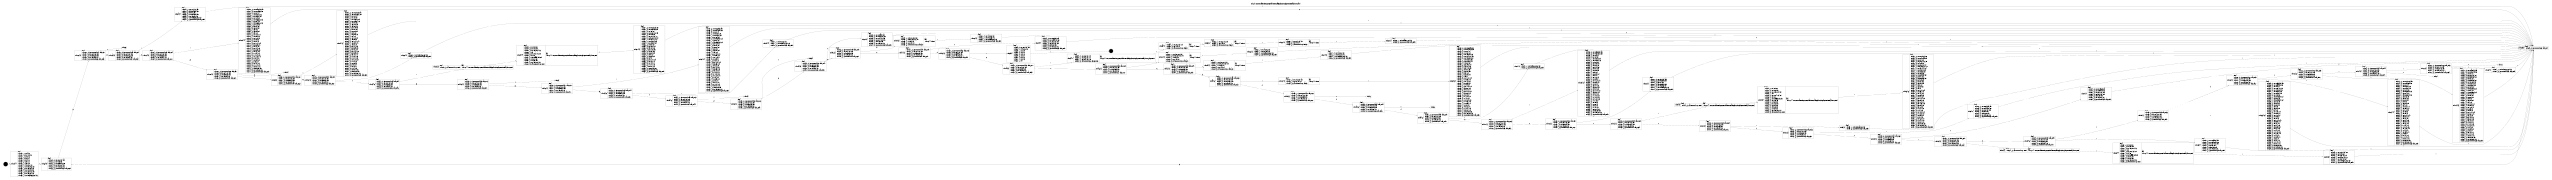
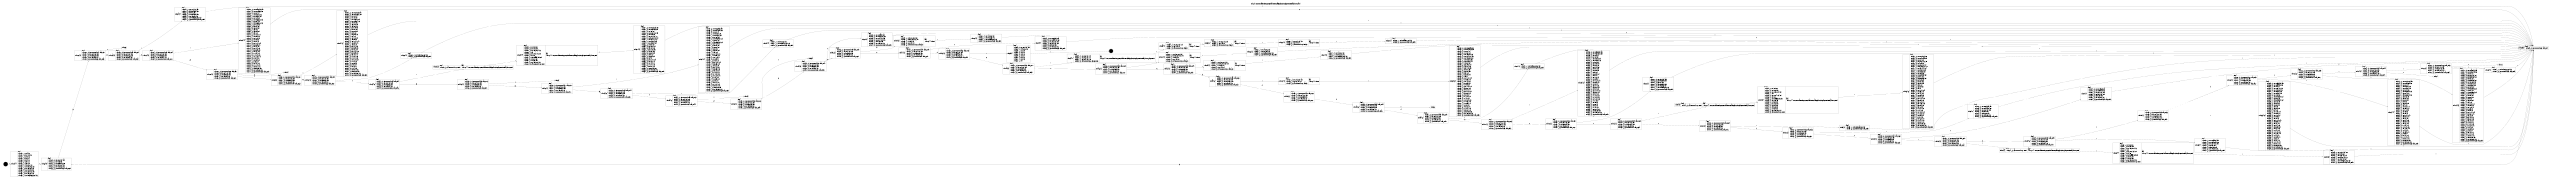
(1369, 97) -> none
